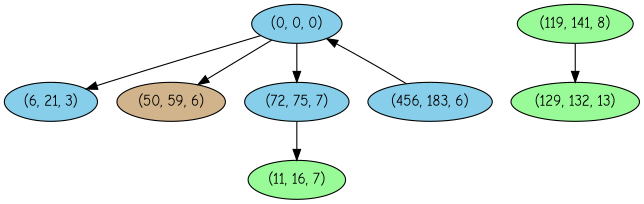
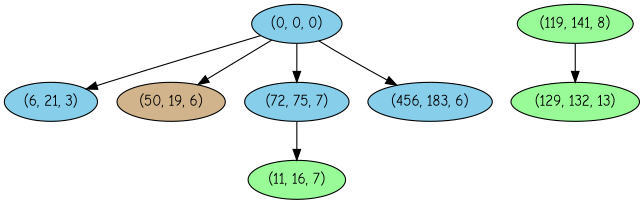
(372, 63) -> (353, 61)
(171, 102) -> (171, 102)
